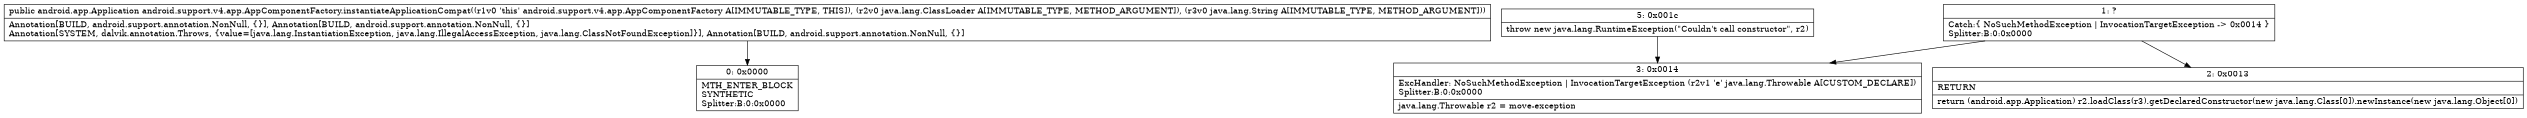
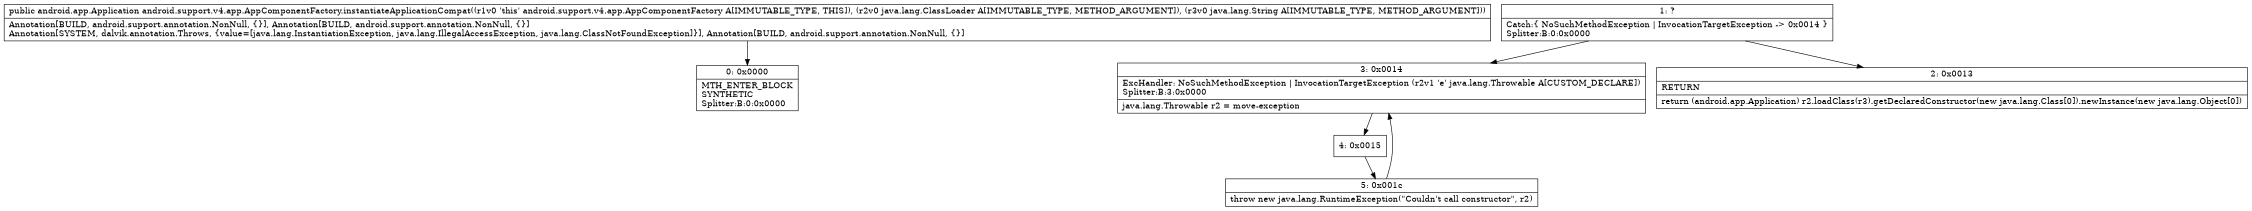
(1441, 92) -> (1165, 92)
none -> (1360, 146)
